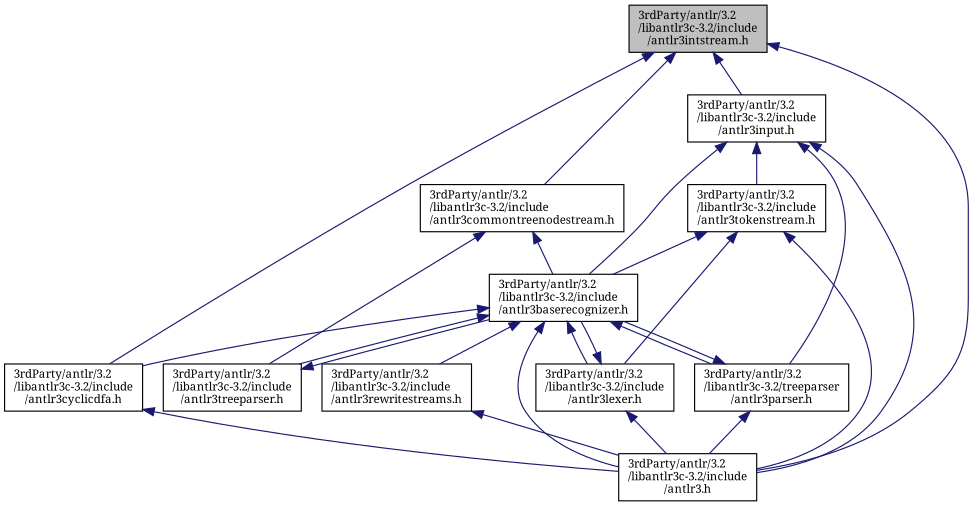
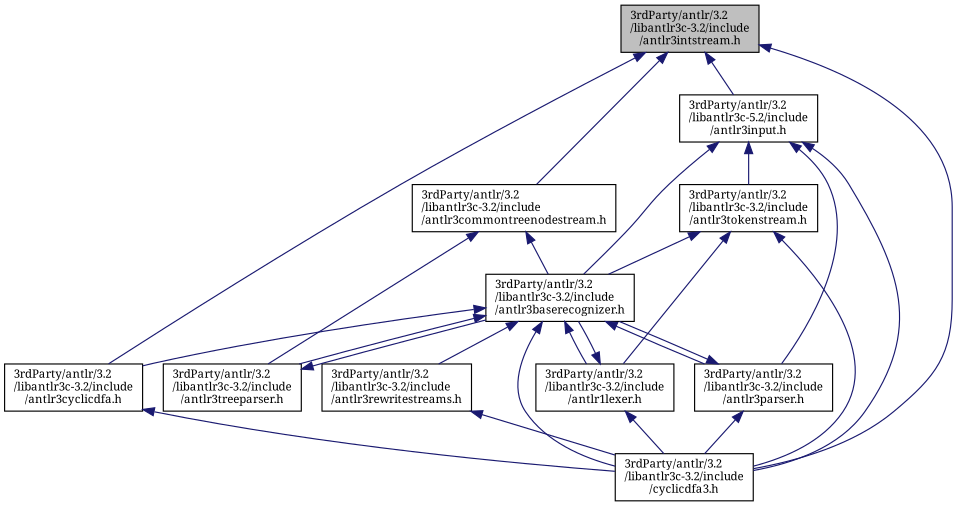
(757, 118) -> (749, 118)
(605, 388) -> (605, 388)
(772, 388) -> (764, 388)
(688, 477) -> (684, 477)
